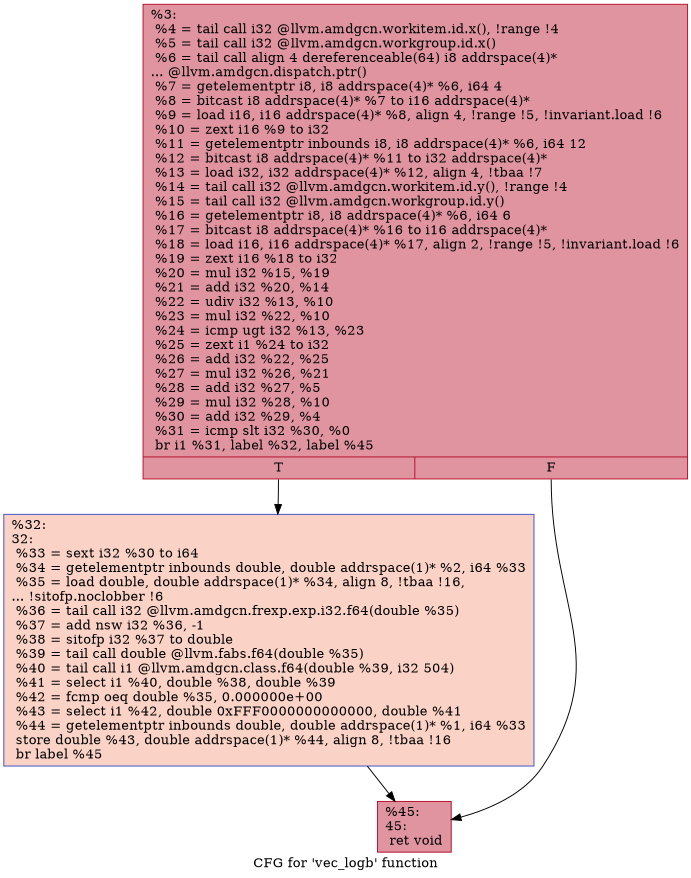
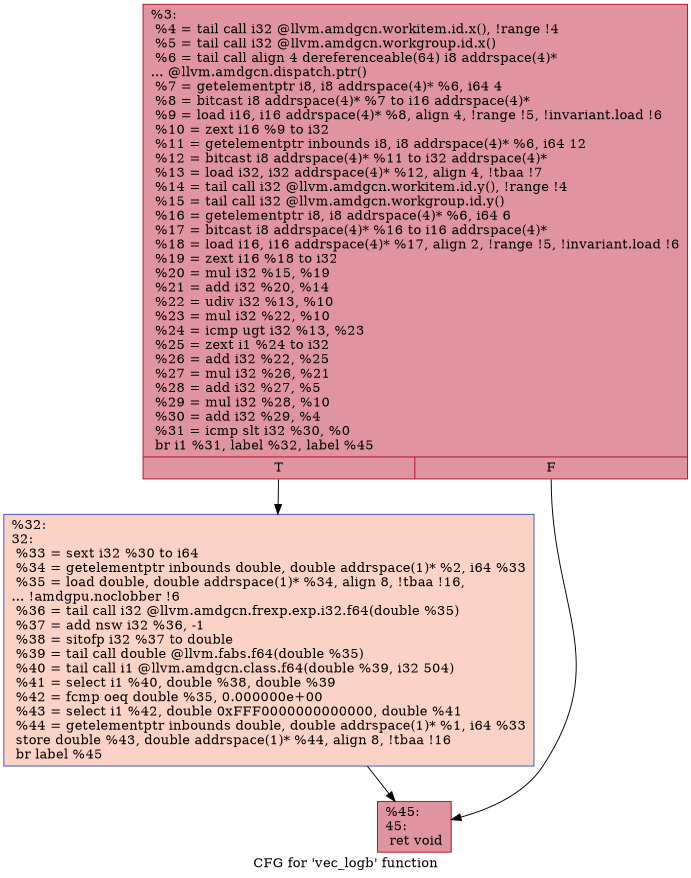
(88, 597) -> (96, 597)
